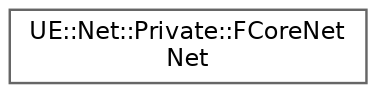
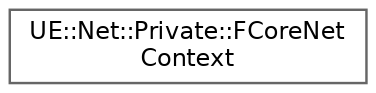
(188, 46) -> (188, 46)
